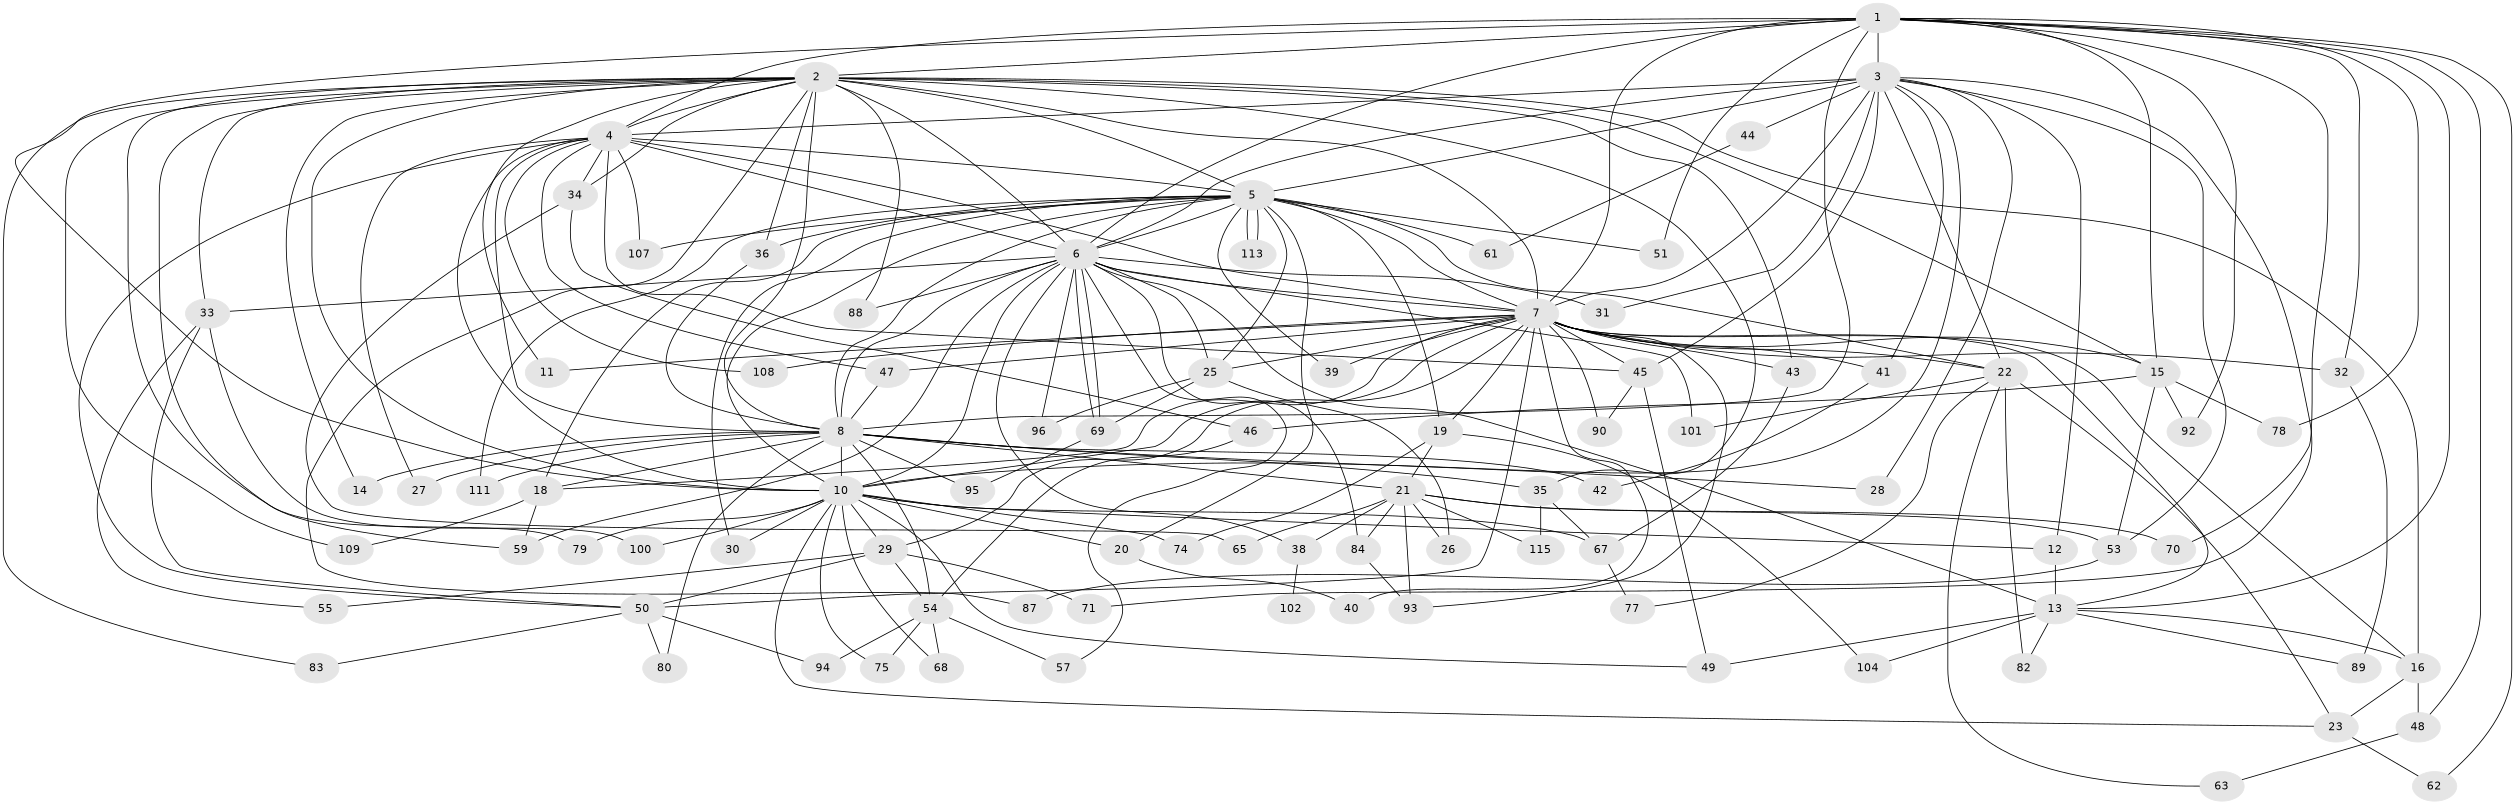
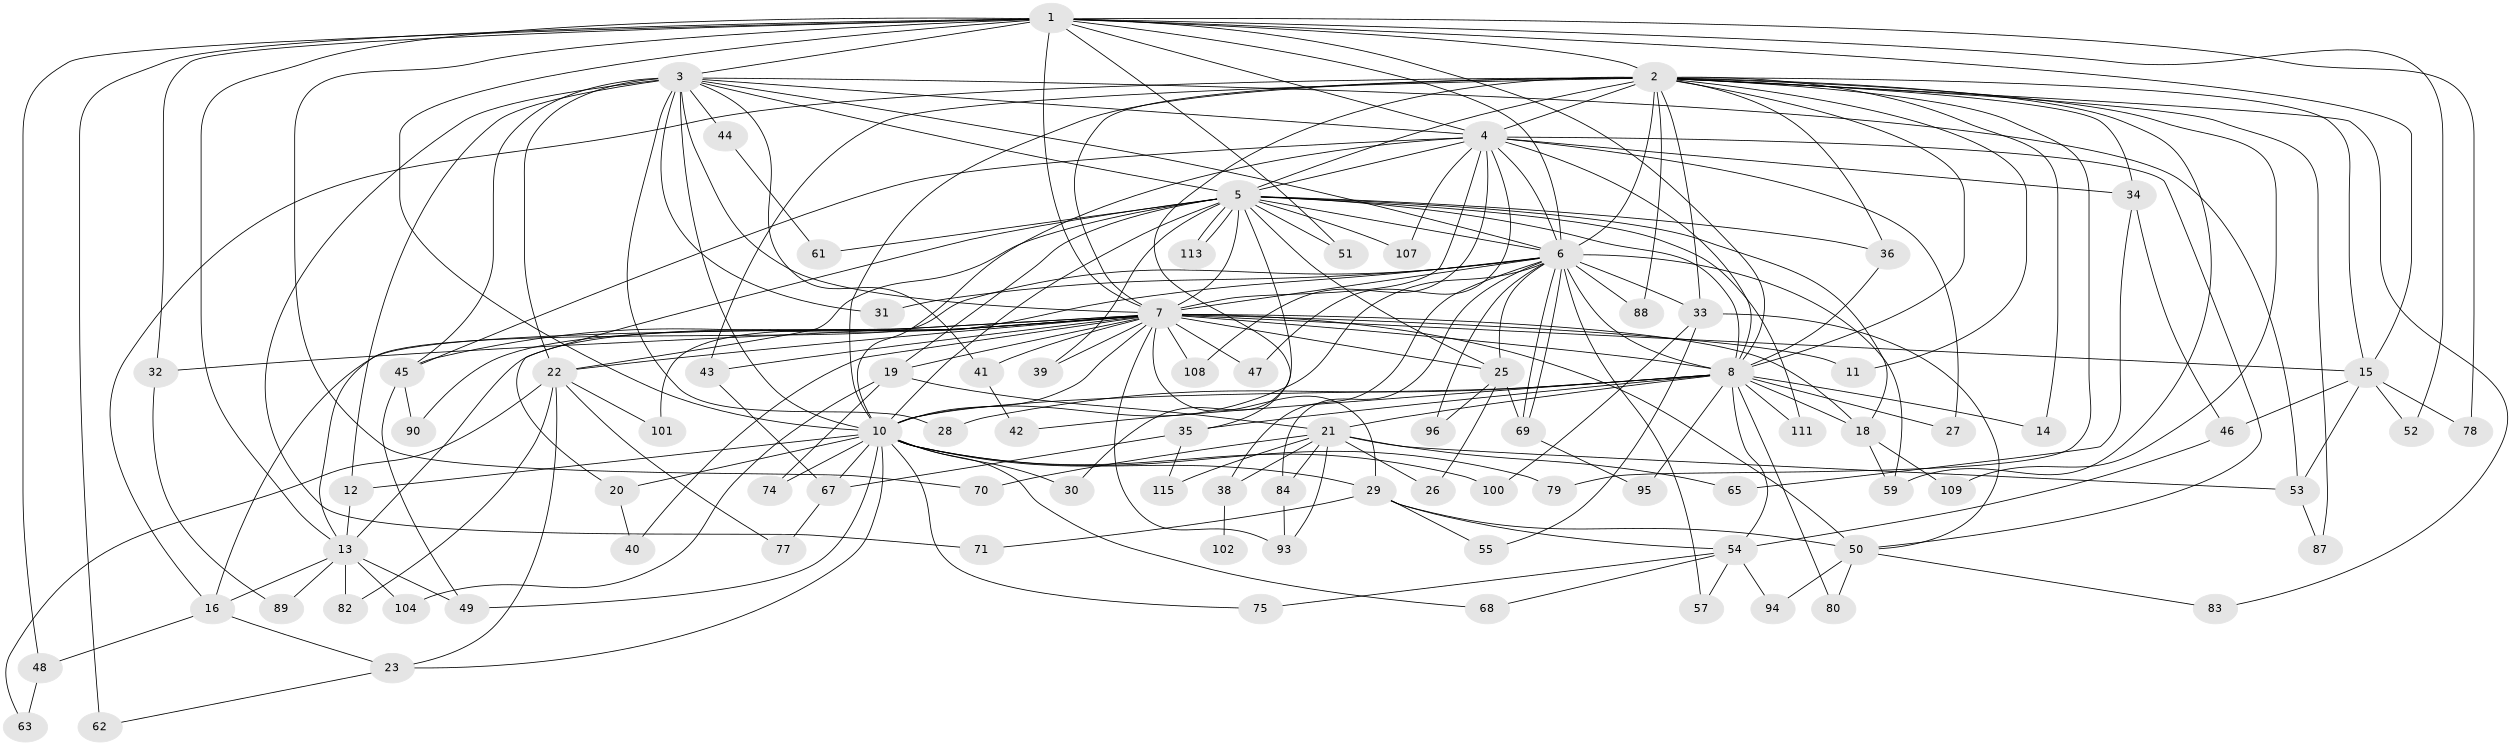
(864, 402) -> (1513, 345)
(2189, 432) -> (2412, 432)
